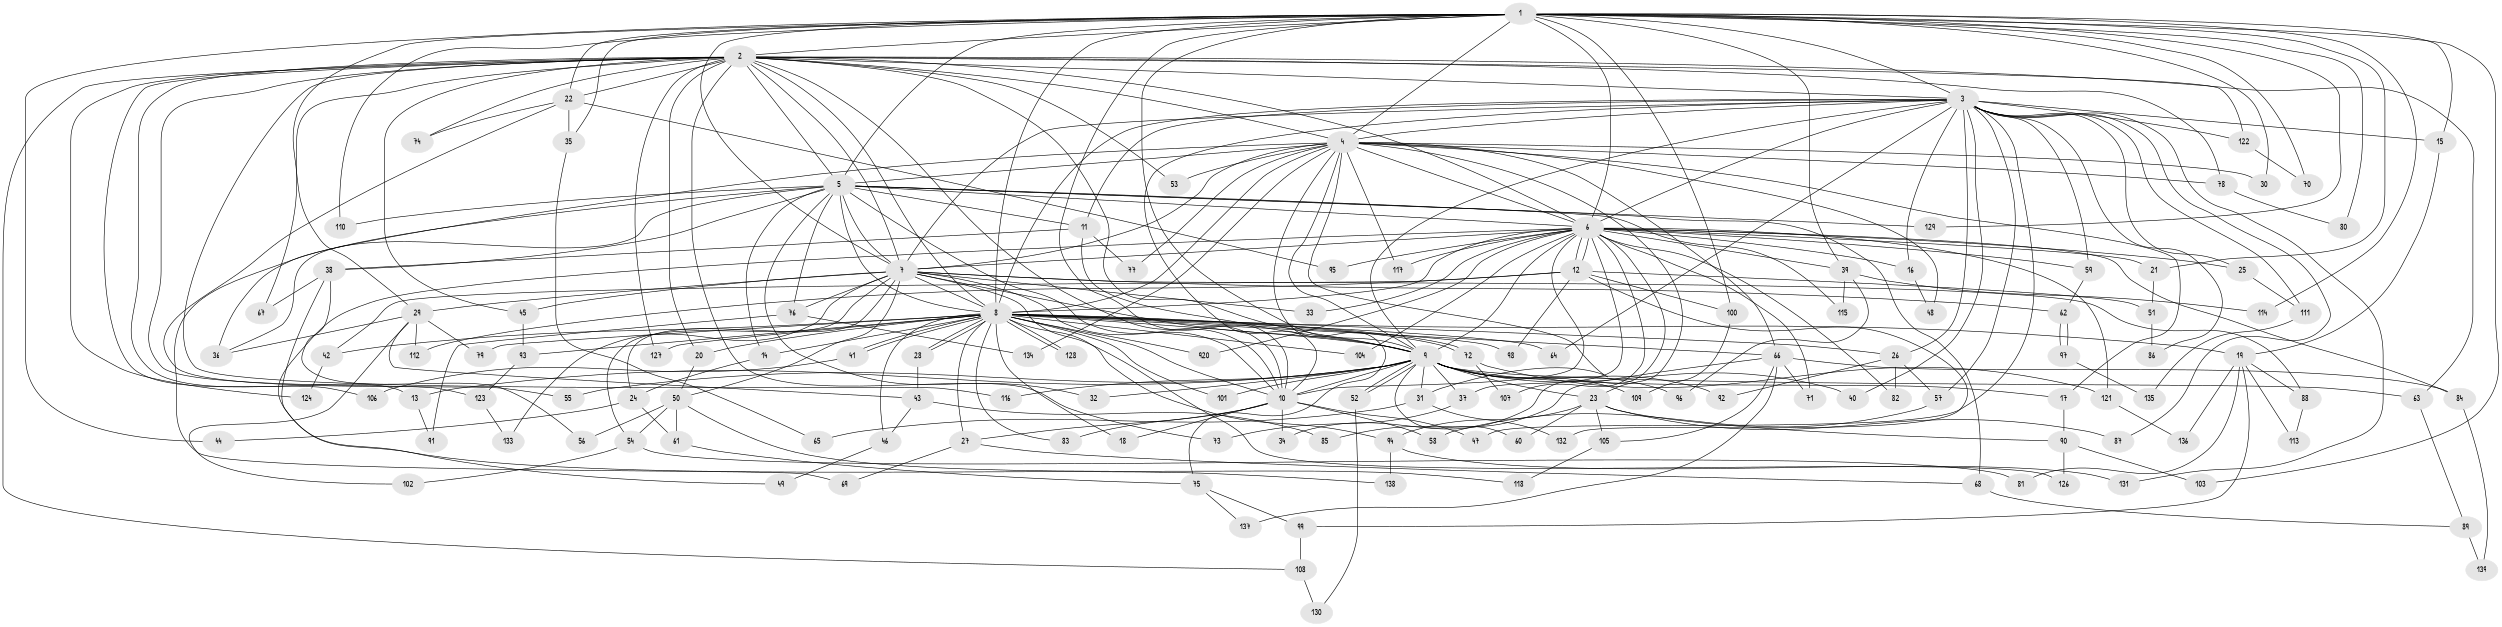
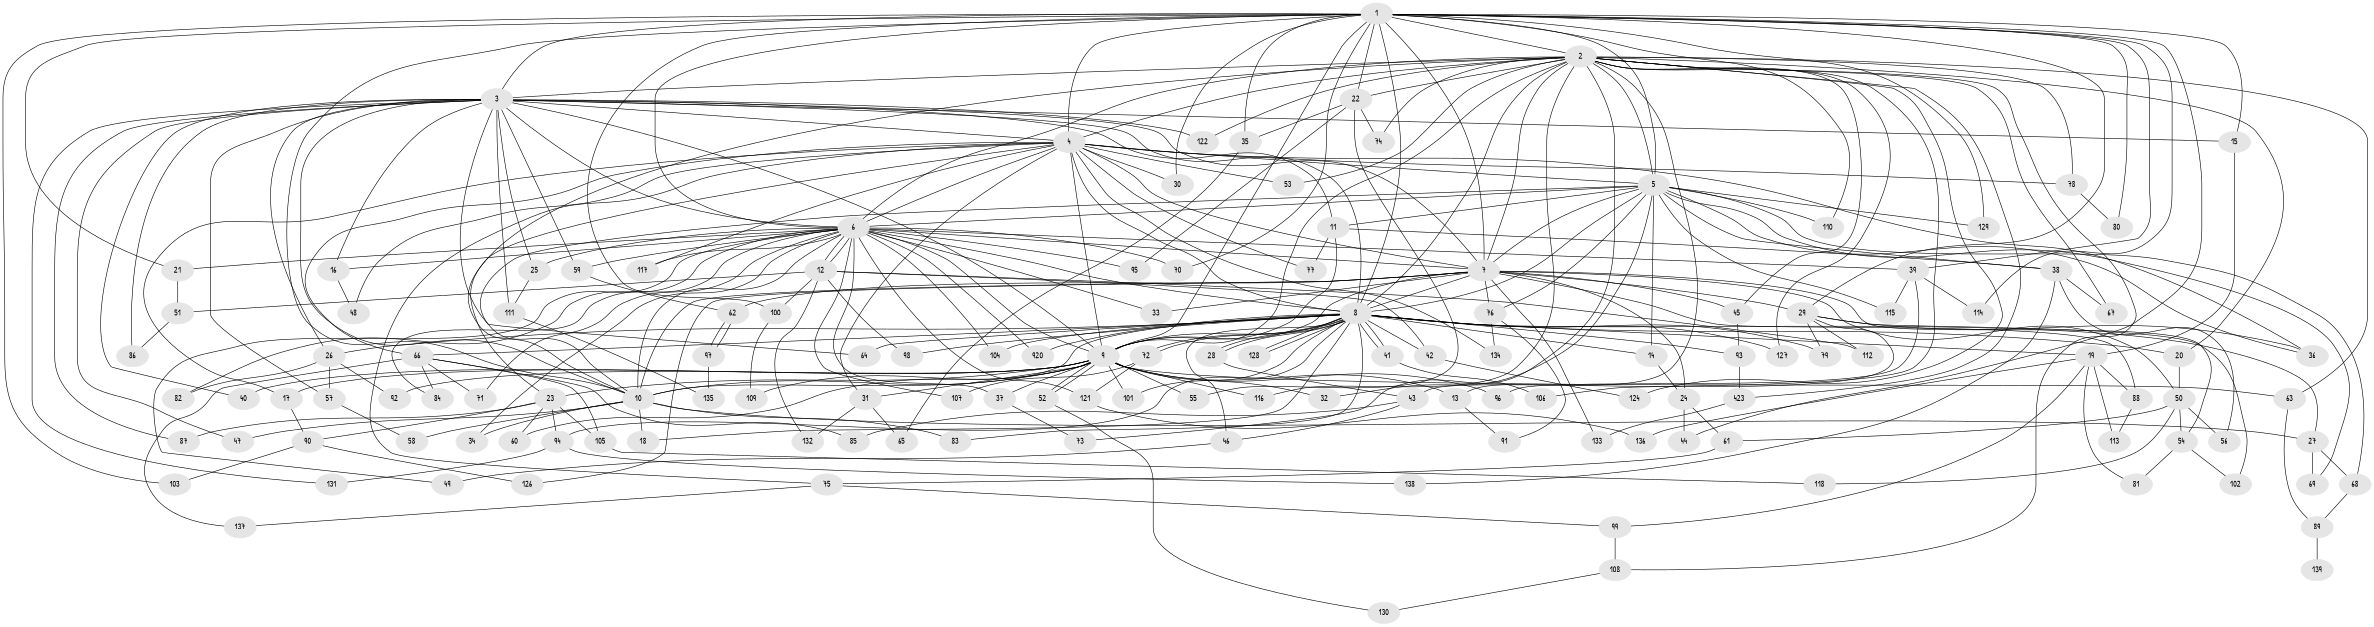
(2275, 163) -> (1019, 235)
(480, 399) -> (1739, 399)
(2484, 483) -> none
